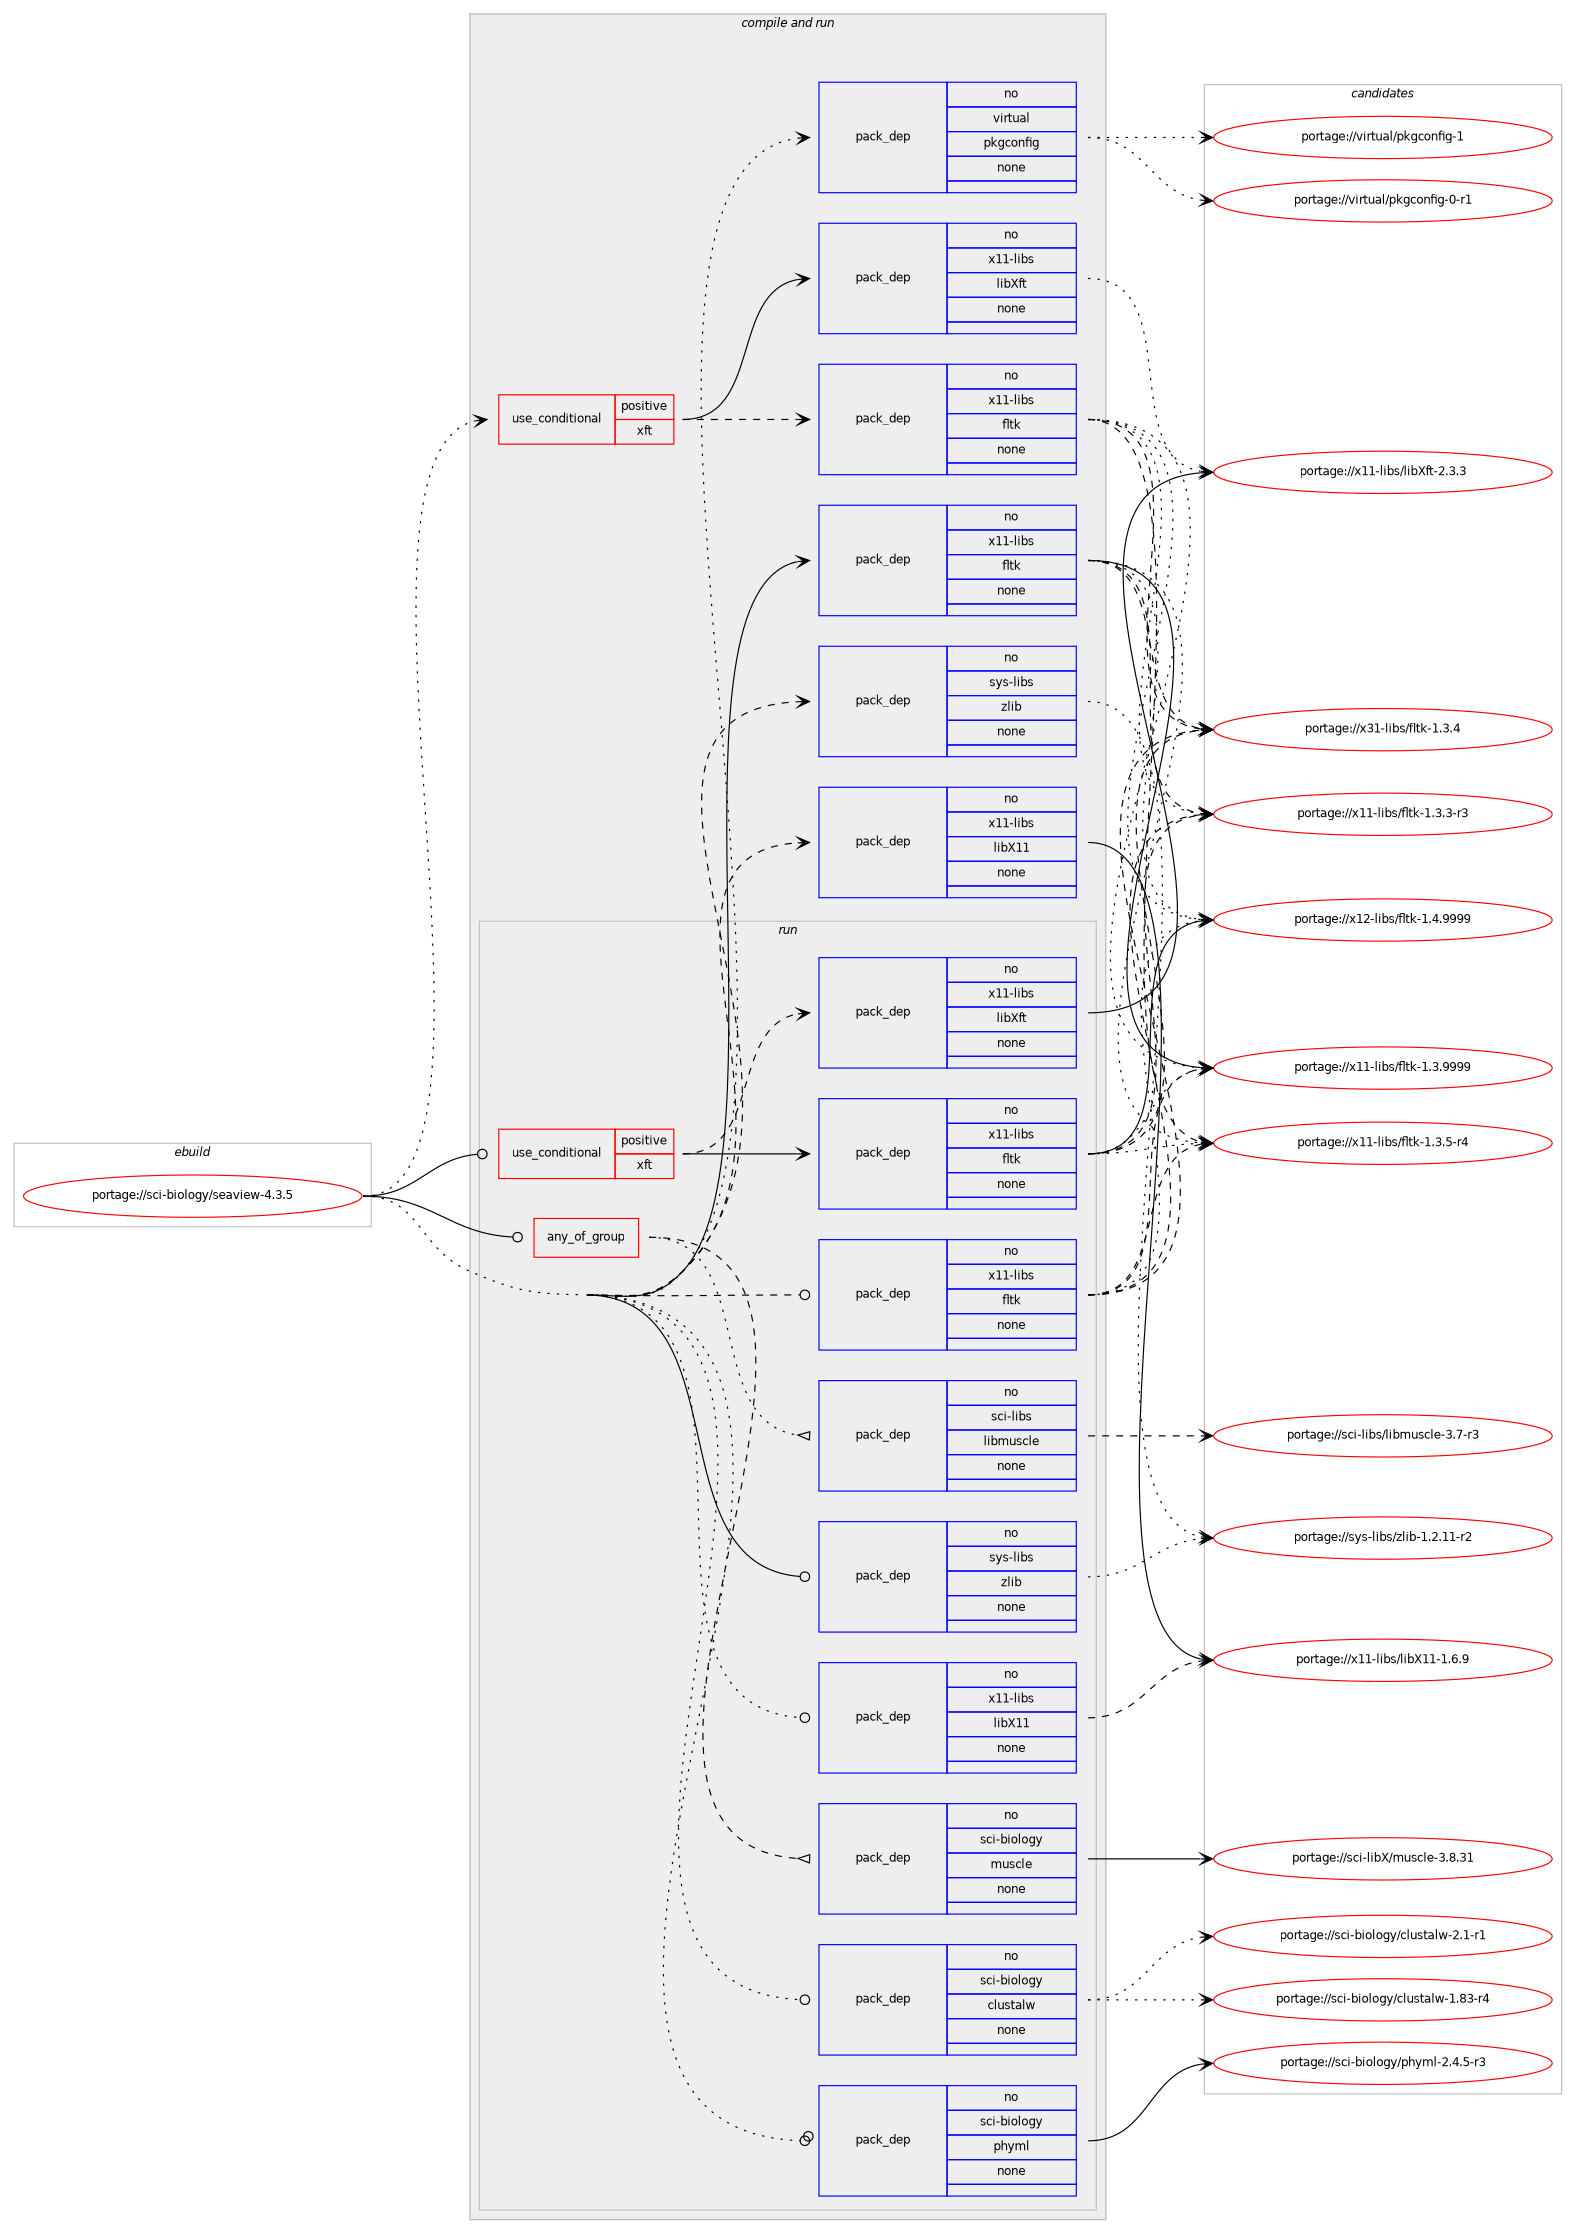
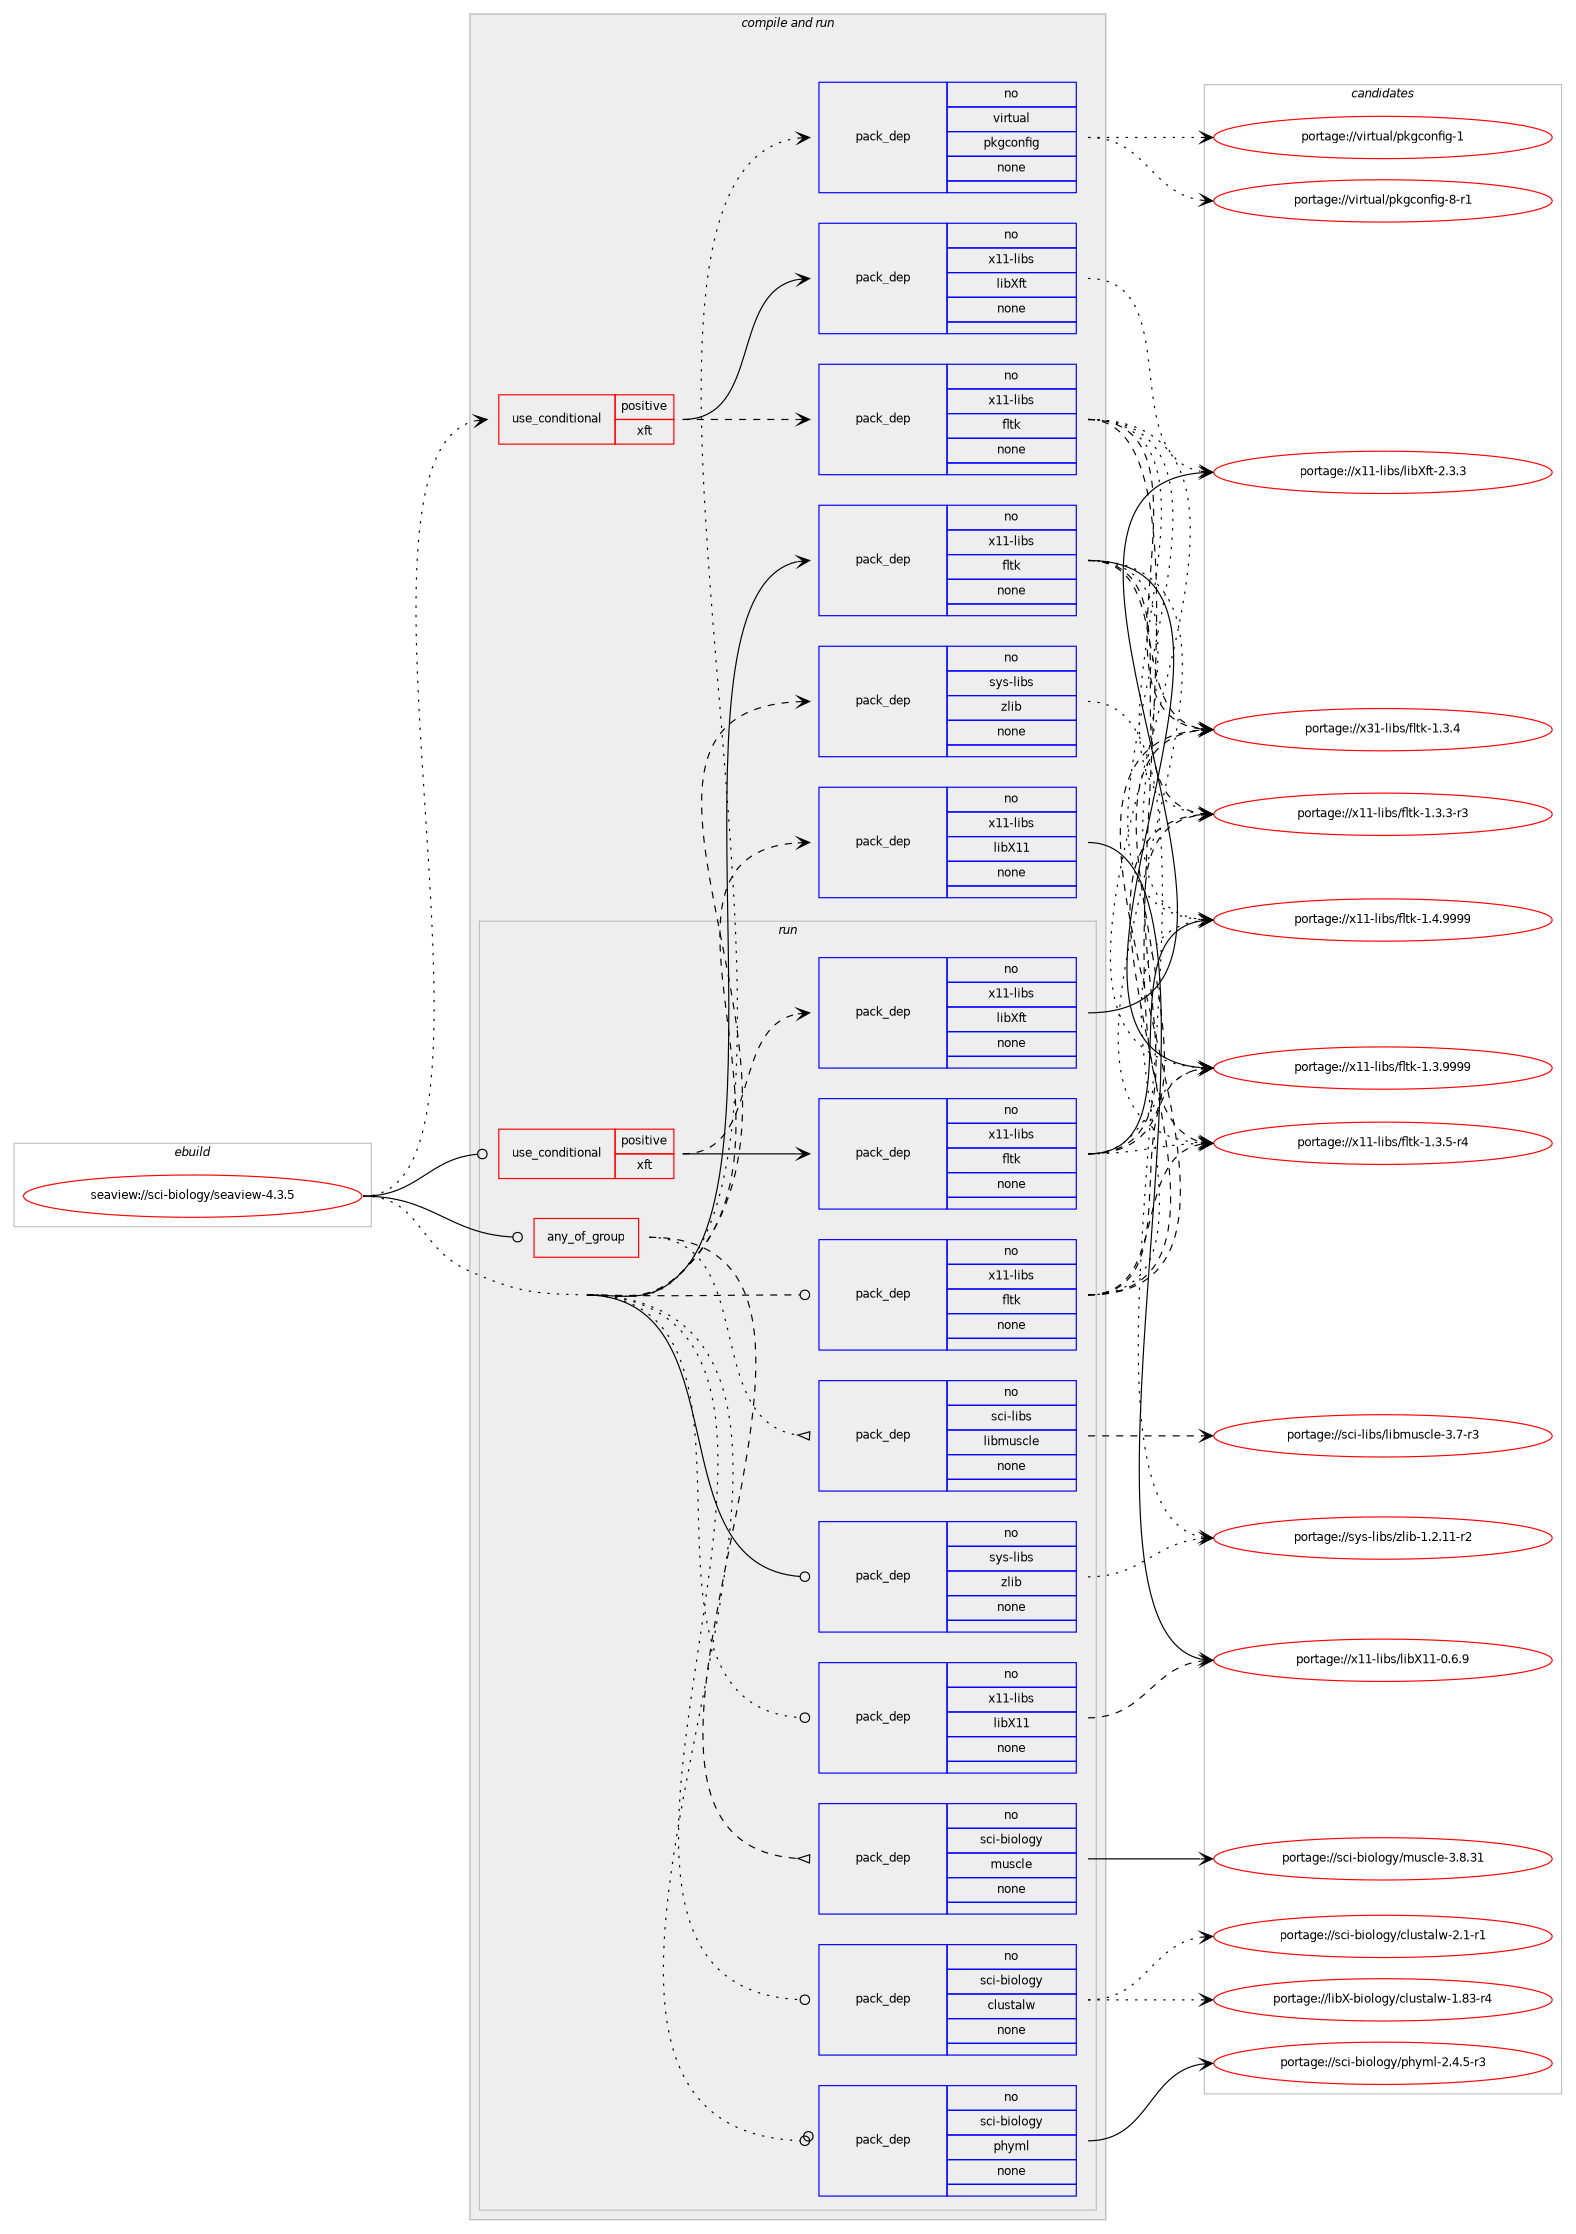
(1383, 201) -> (1383, 201)
(1383, 920) -> (1383, 920)
(193, 1196) -> (193, 1196)
(1383, 1660) -> (1383, 1660)
(1383, 1859) -> (1383, 1859)
(1383, 2000) -> (1383, 2000)
